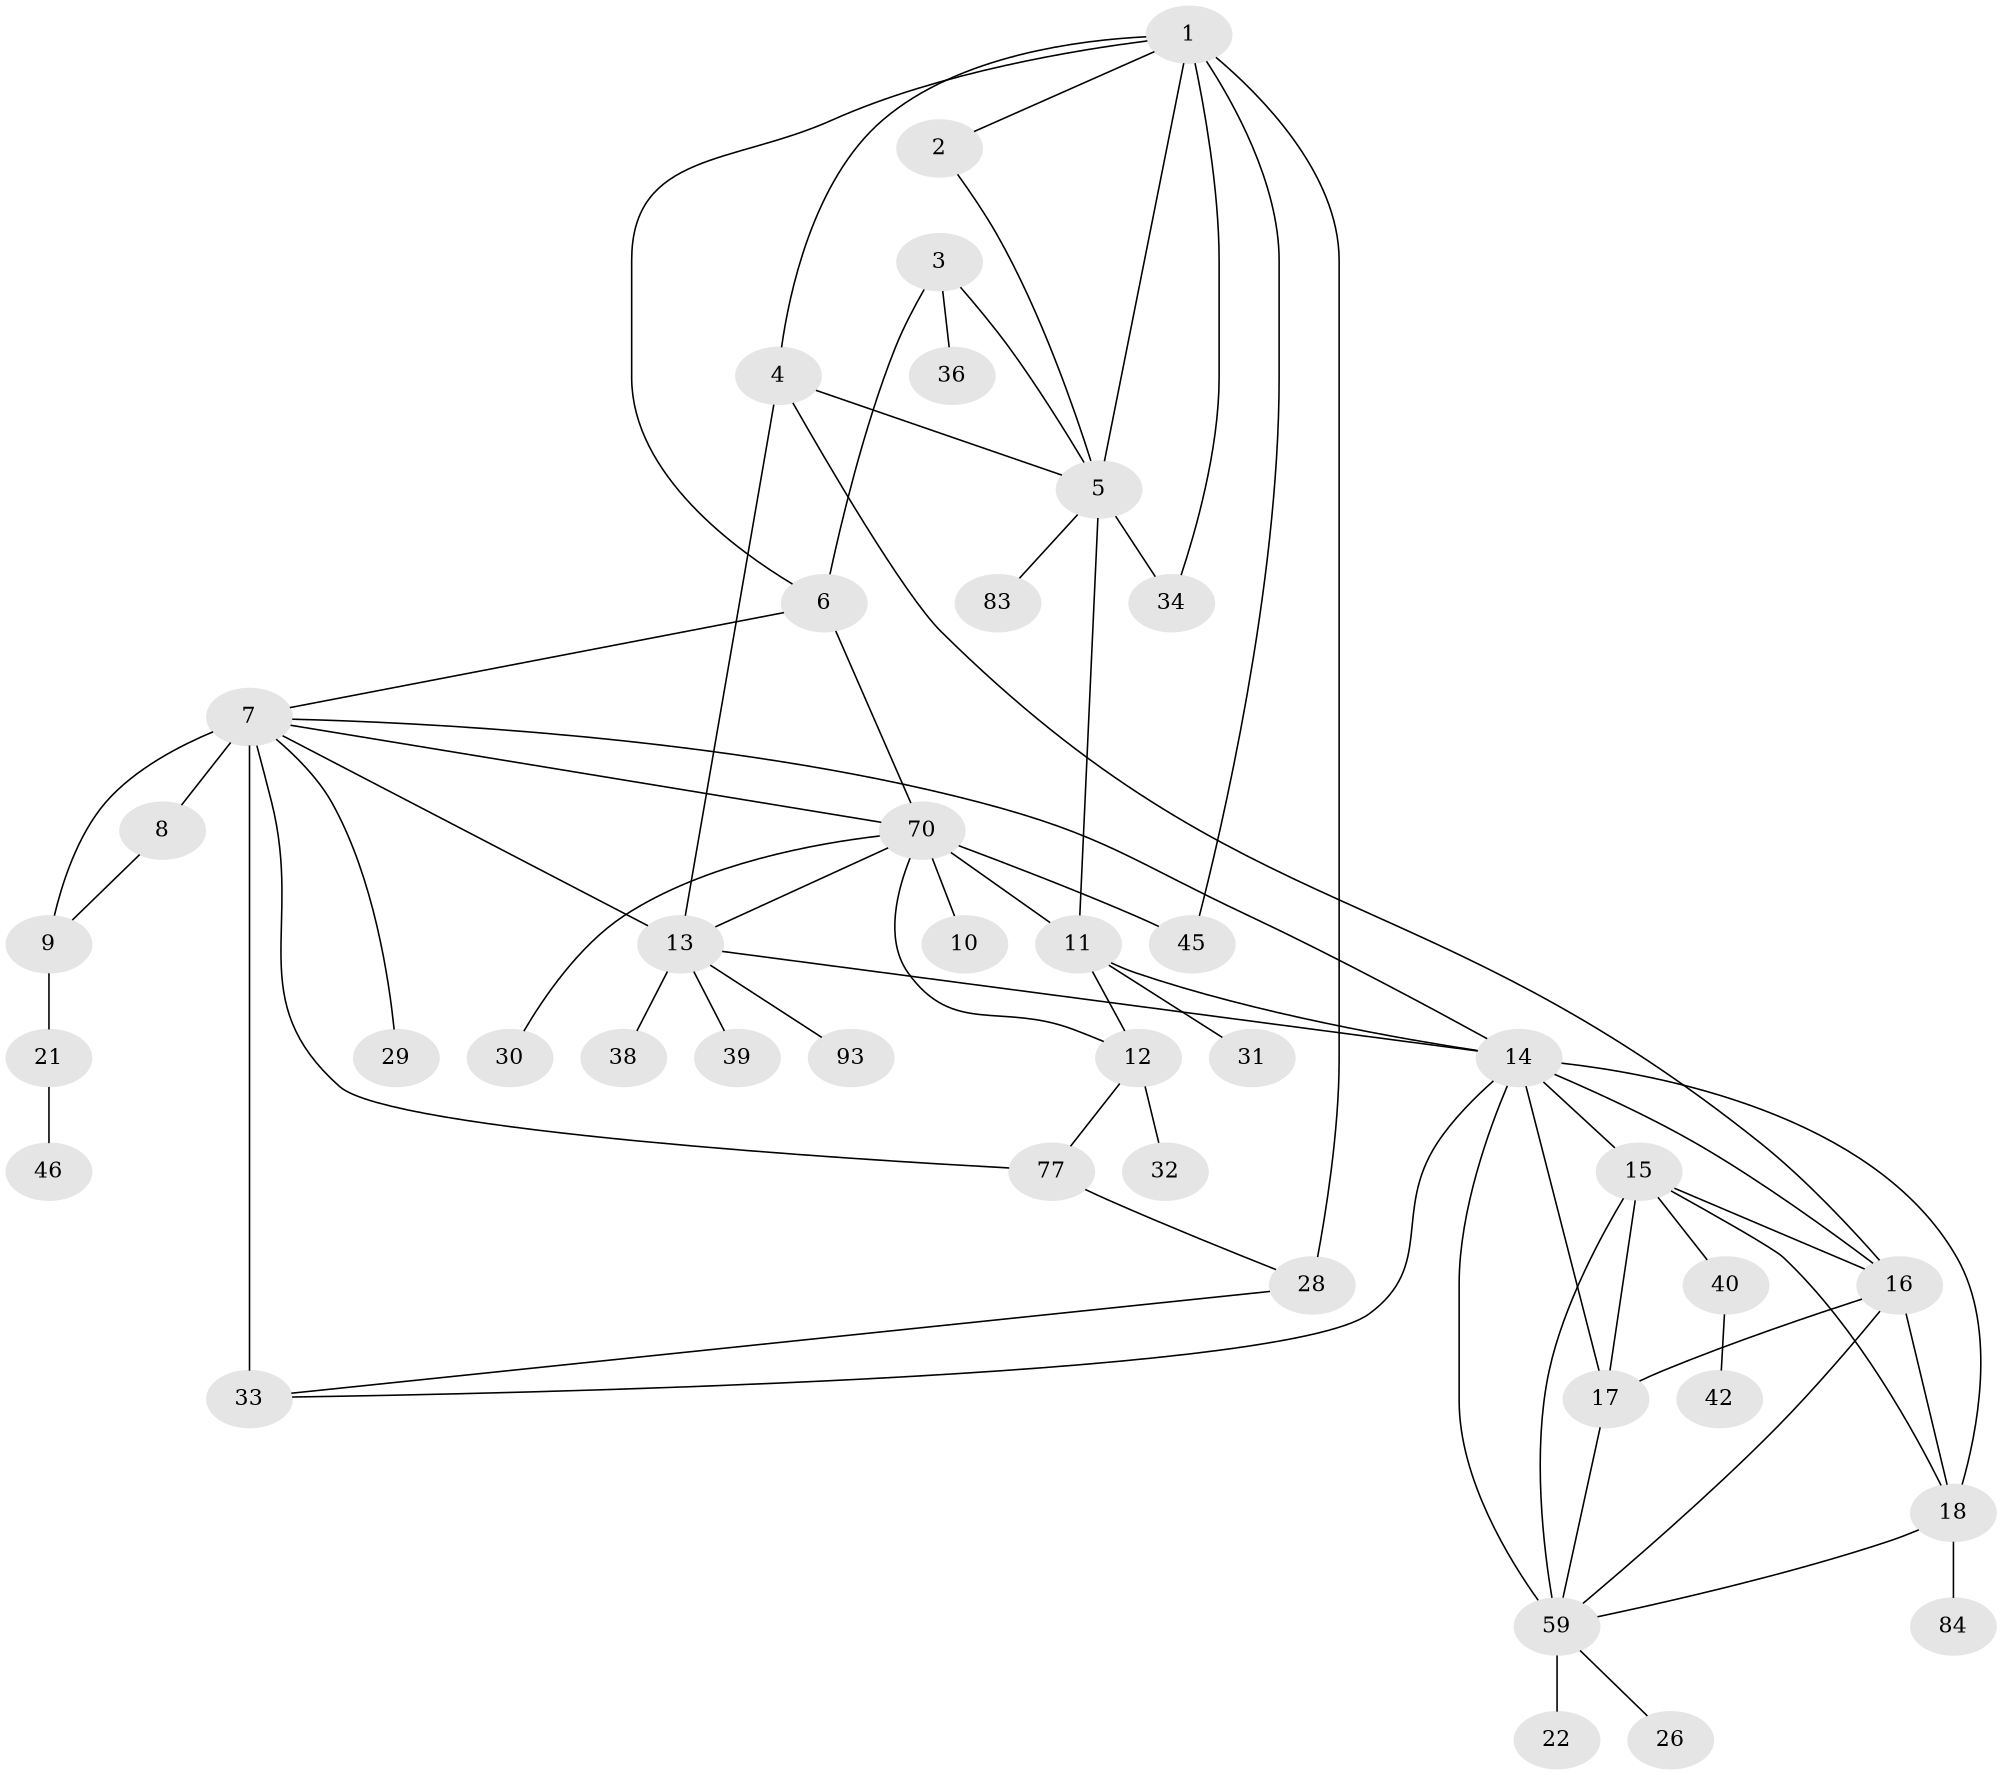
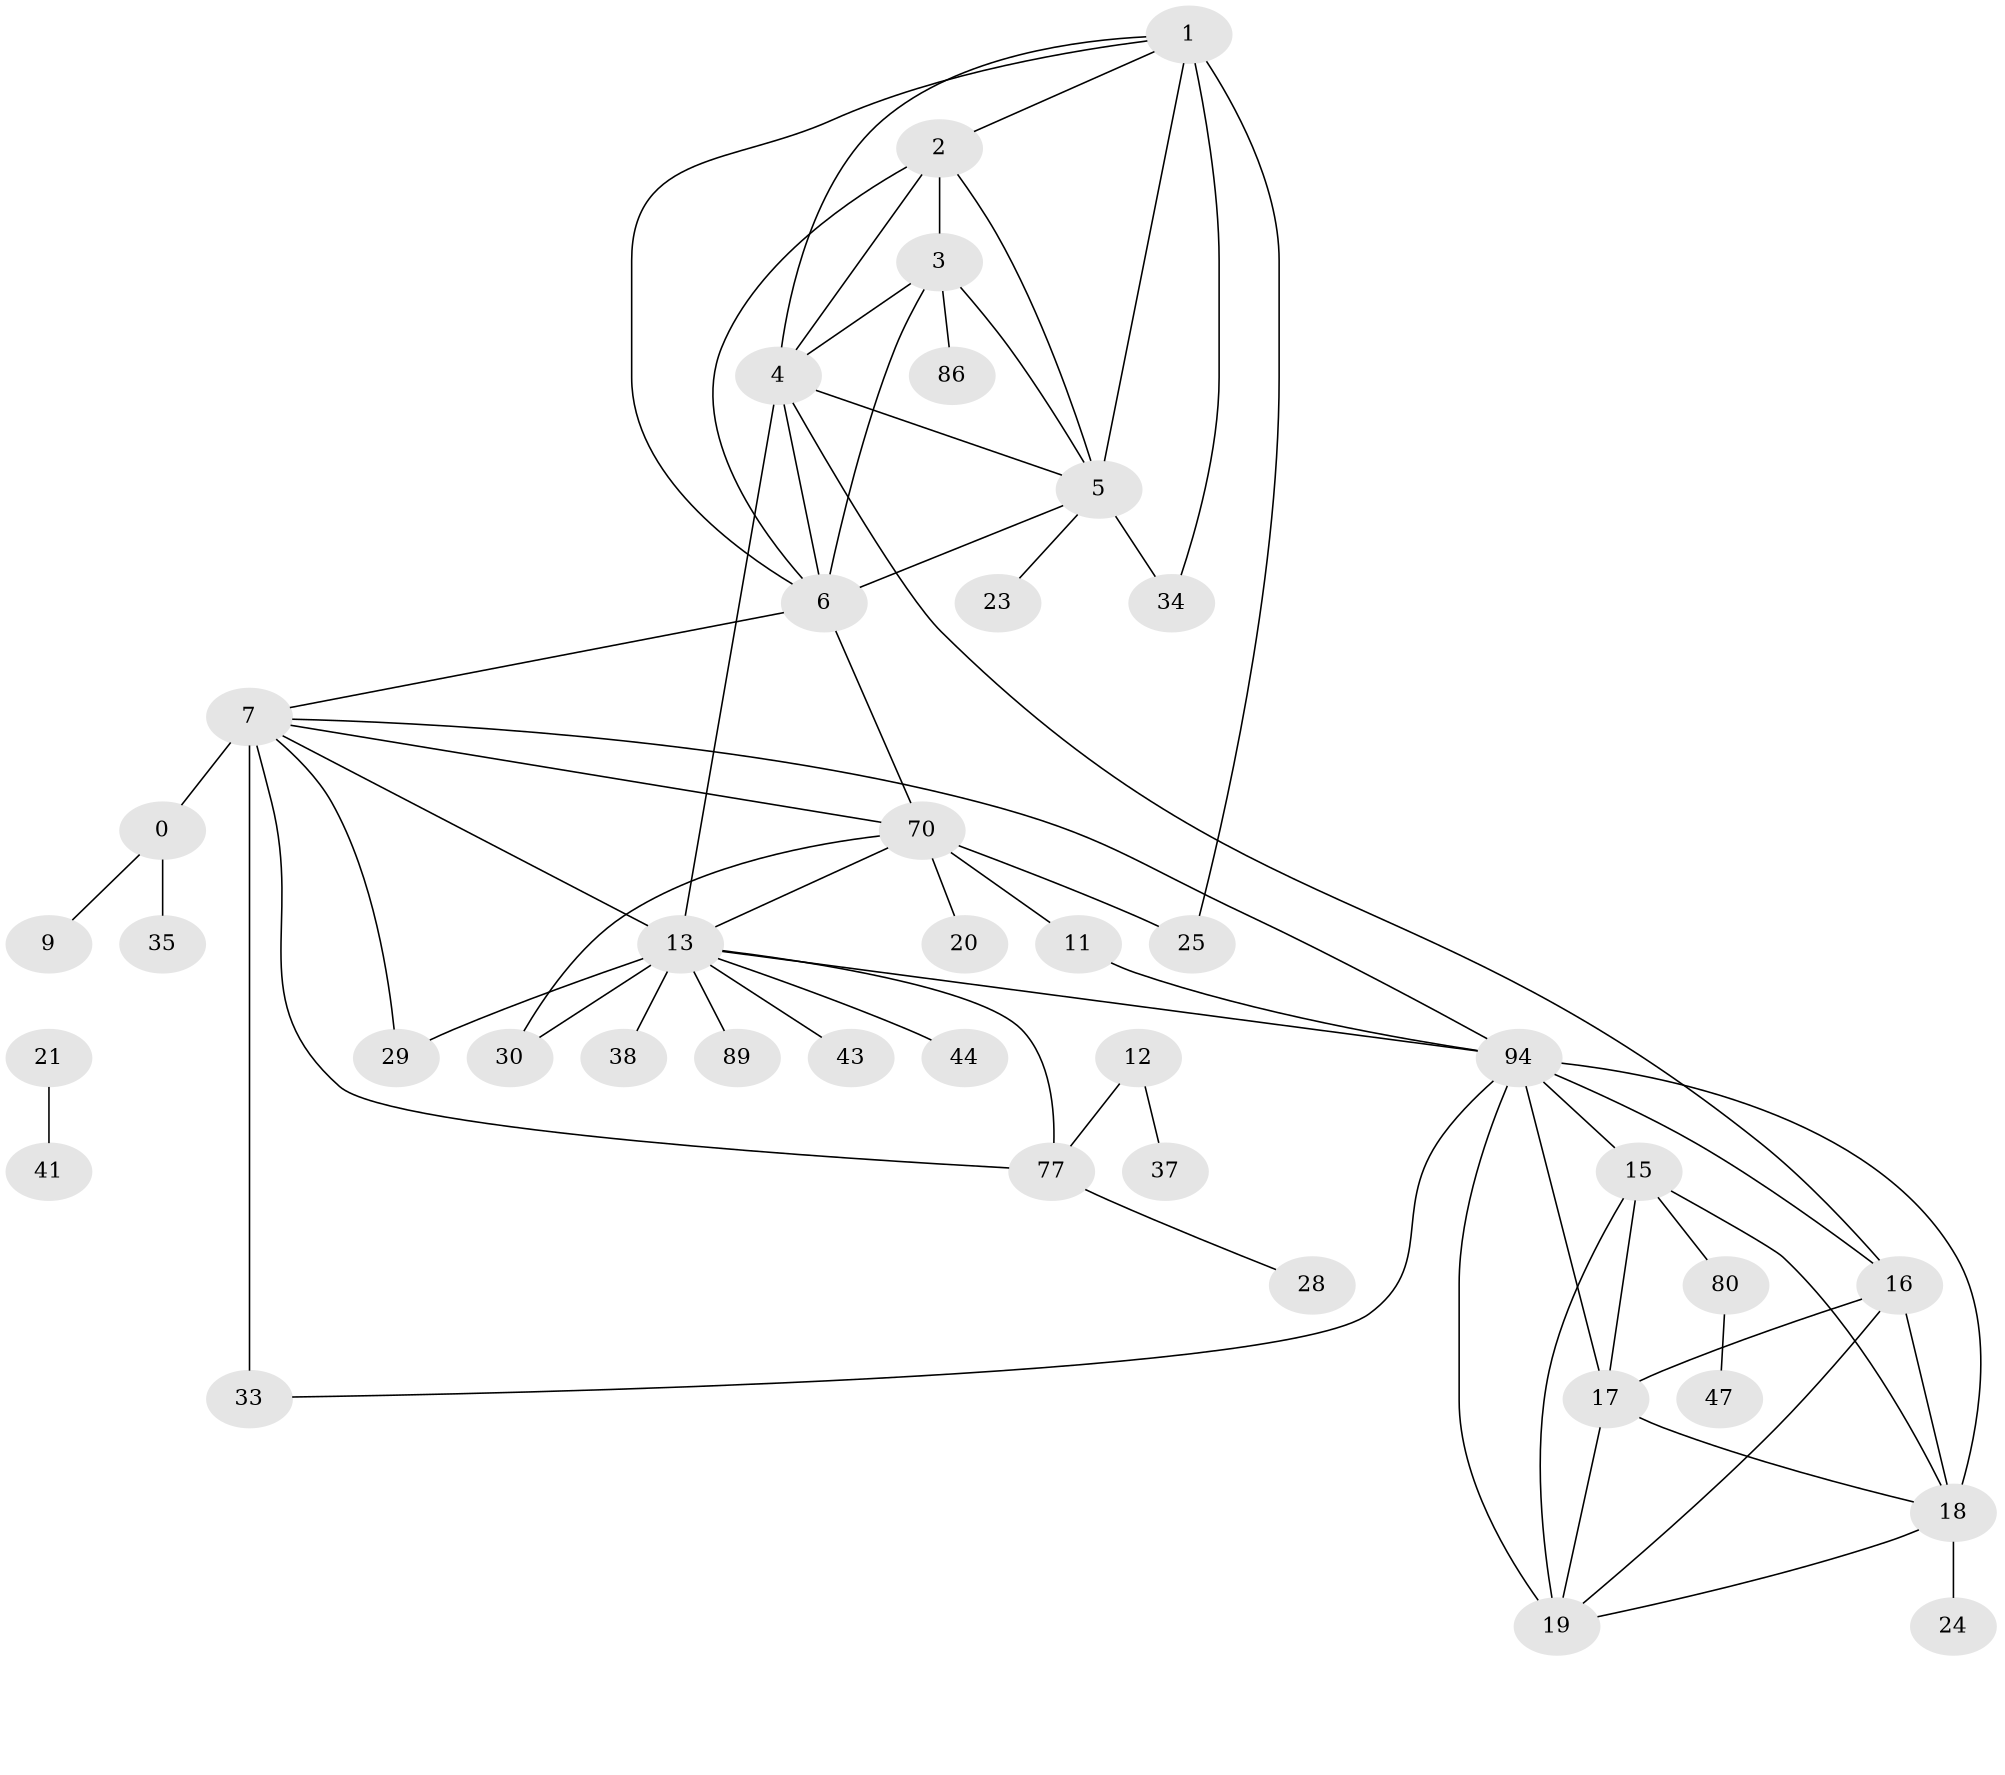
none -> (940, 205)
none -> (859, 262)
none -> (859, 319)
none -> (723, 345)
(952, 376) -> (952, 376)
none -> (801, 489)
(998, 603) -> (998, 603)
(1339, 637) -> none
(1089, 717) -> (961, 546)
(107, 801) -> none
(163, 831) -> (163, 831)
none -> (163, 944)
(965, 944) -> (965, 944)
(1192, 944) -> (1192, 944)
none -> (935, 990)
(1103, 991) -> none
none -> (530, 999)
(49, 1001) -> none
none -> (595, 1001)
(943, 1004) -> none
(737, 1058) -> (737, 1058)
(851, 1058) -> (851, 1058)
none -> (965, 1058)
(1252, 1058) -> none
(1519, 1058) -> (1519, 1058)
(49, 1172) -> (49, 1172)
(1165, 1172) -> (1165, 1172)
(1770, 1229) -> none
(1726, 1285) -> (1726, 1285)
(781, 1342) -> none
(1720, 1399) -> (1720, 1399)
none -> (1775, 1465)
(1557, 1627) -> (1557, 1627)
(1953, 1627) -> (1953, 1627)
(1557, 1740) -> none
(1671, 1740) -> none
